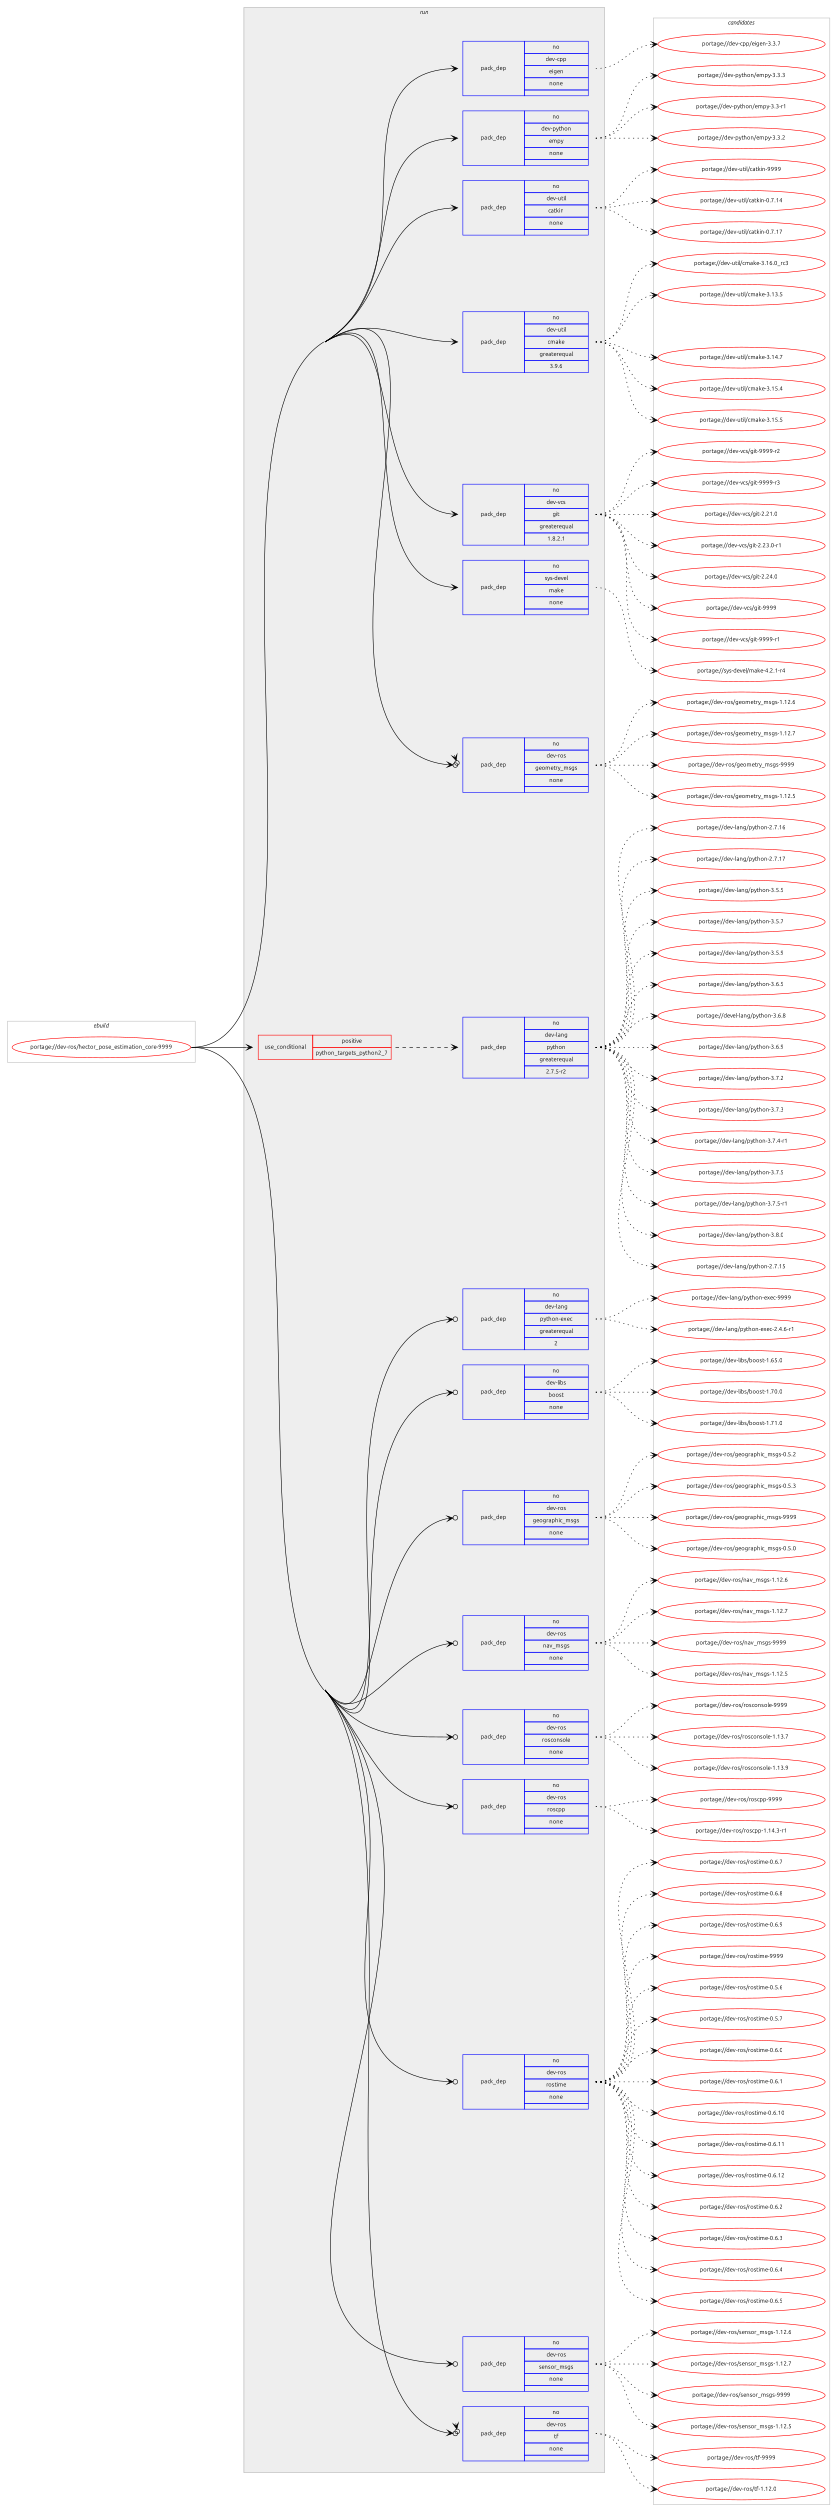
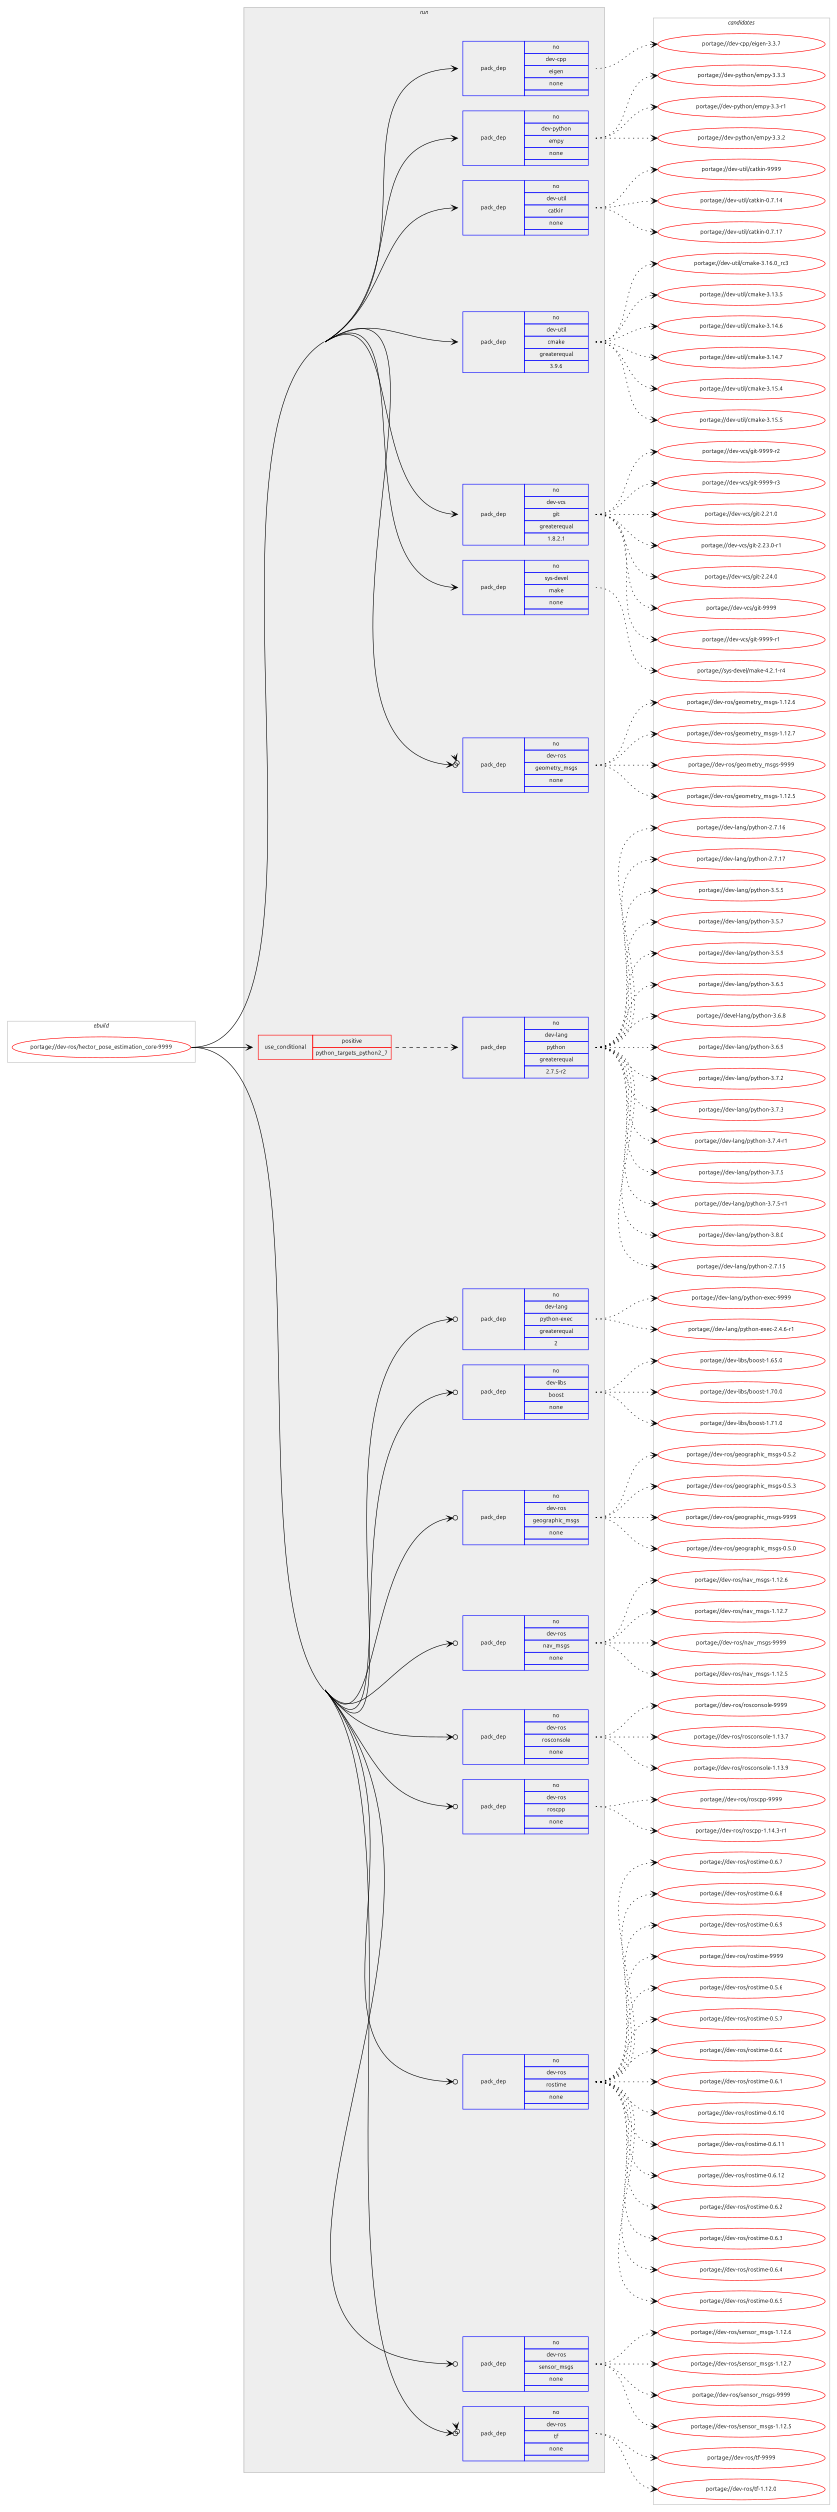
none -> (742, 326)
